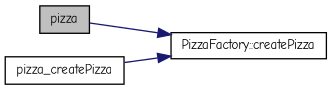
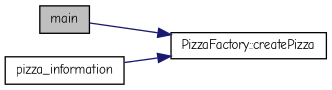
(65, 20) -> (65, 20)
(65, 70) -> (65, 70)
